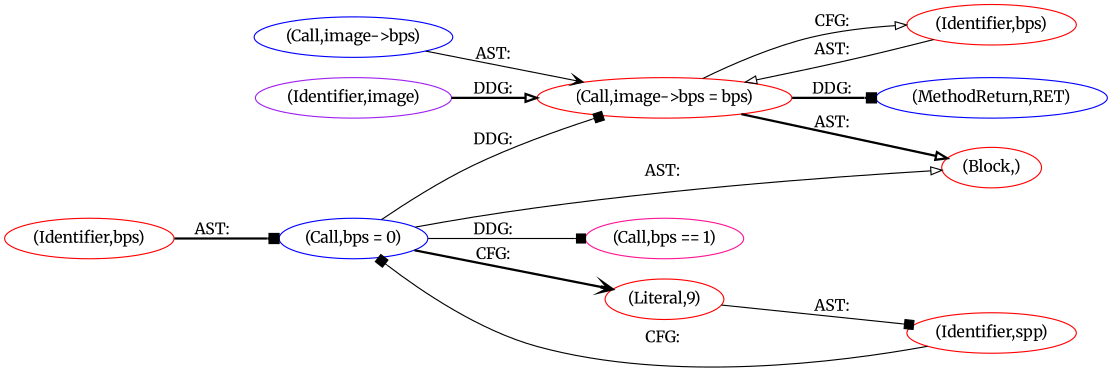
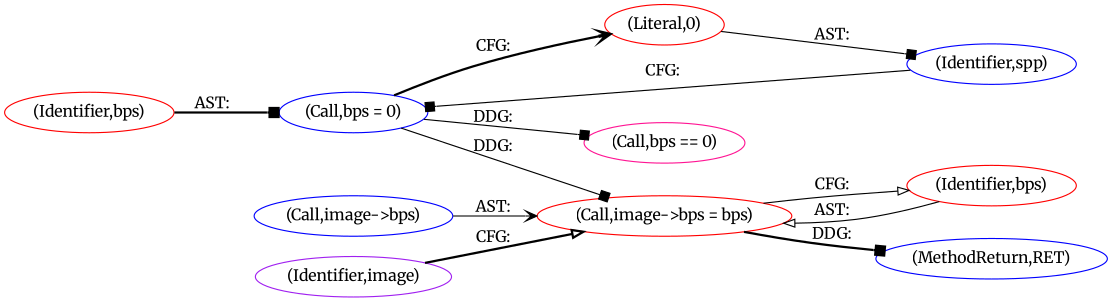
(495, 89) -> (495, 238)
(992, 168) -> none
(664, 238) -> (664, 143)
(664, 299) -> (664, 25)
(992, 333) -> (992, 64)
